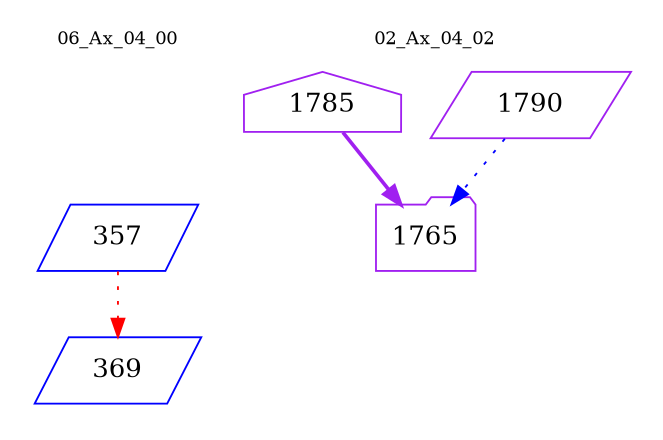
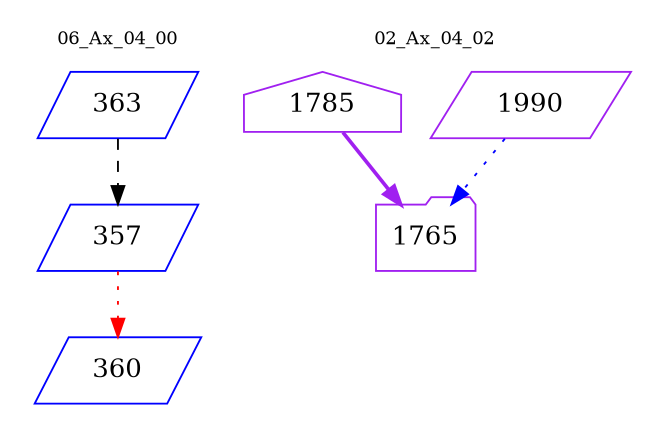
none -> (118, 105)
(531, 105) -> (531, 105)
(118, 370) -> (118, 370)
